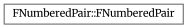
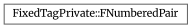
(94, 14) -> (96, 14)
